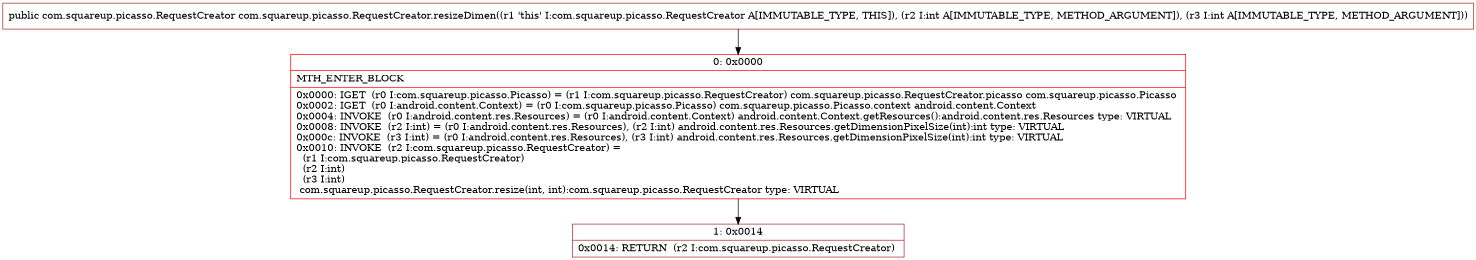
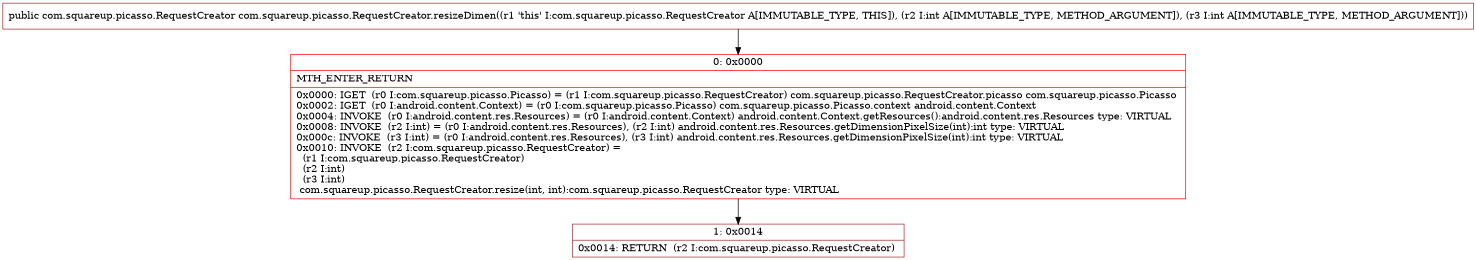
(350, 79) -> (355, 79)
